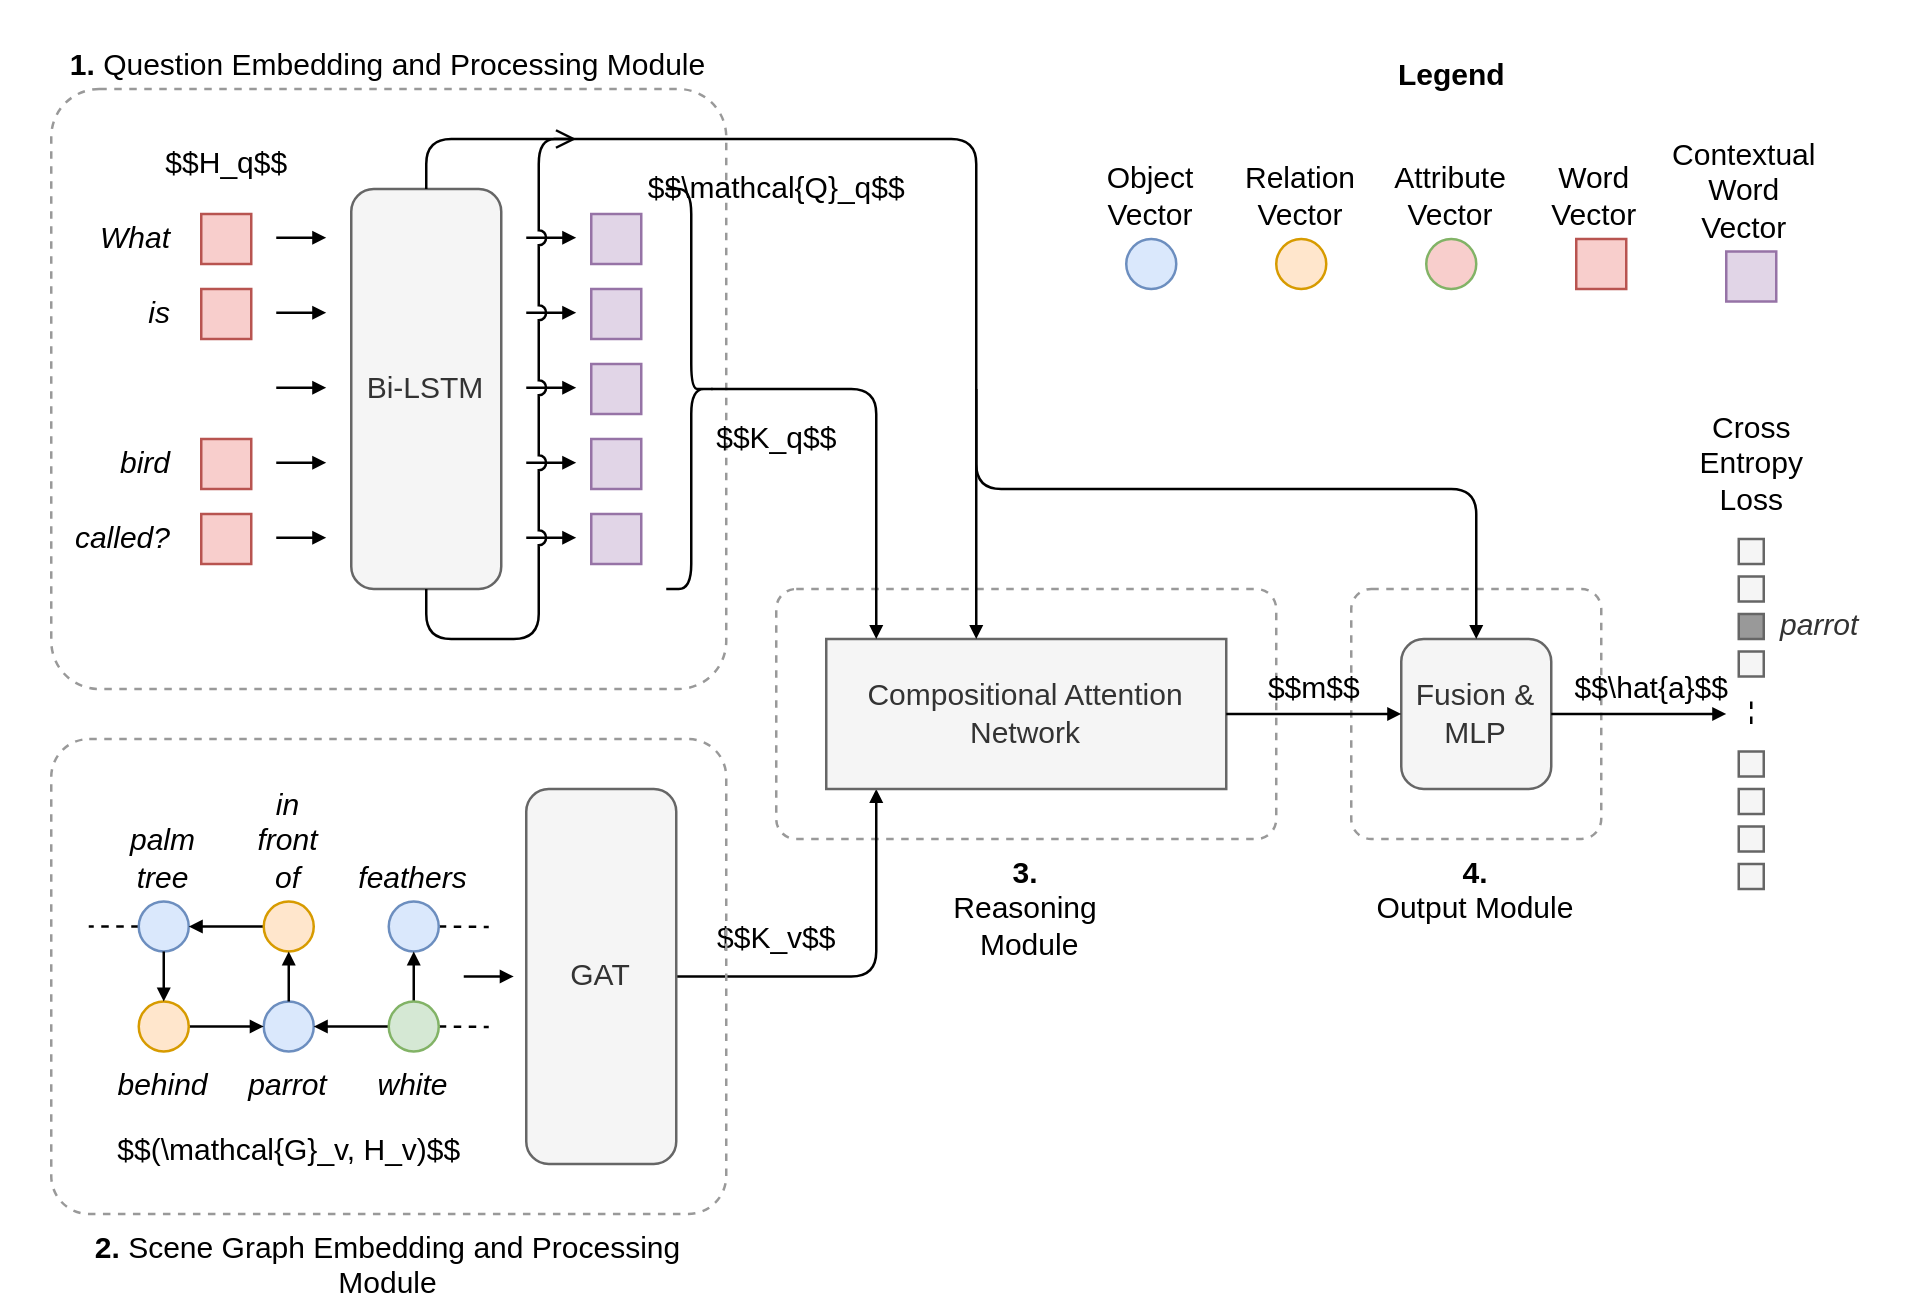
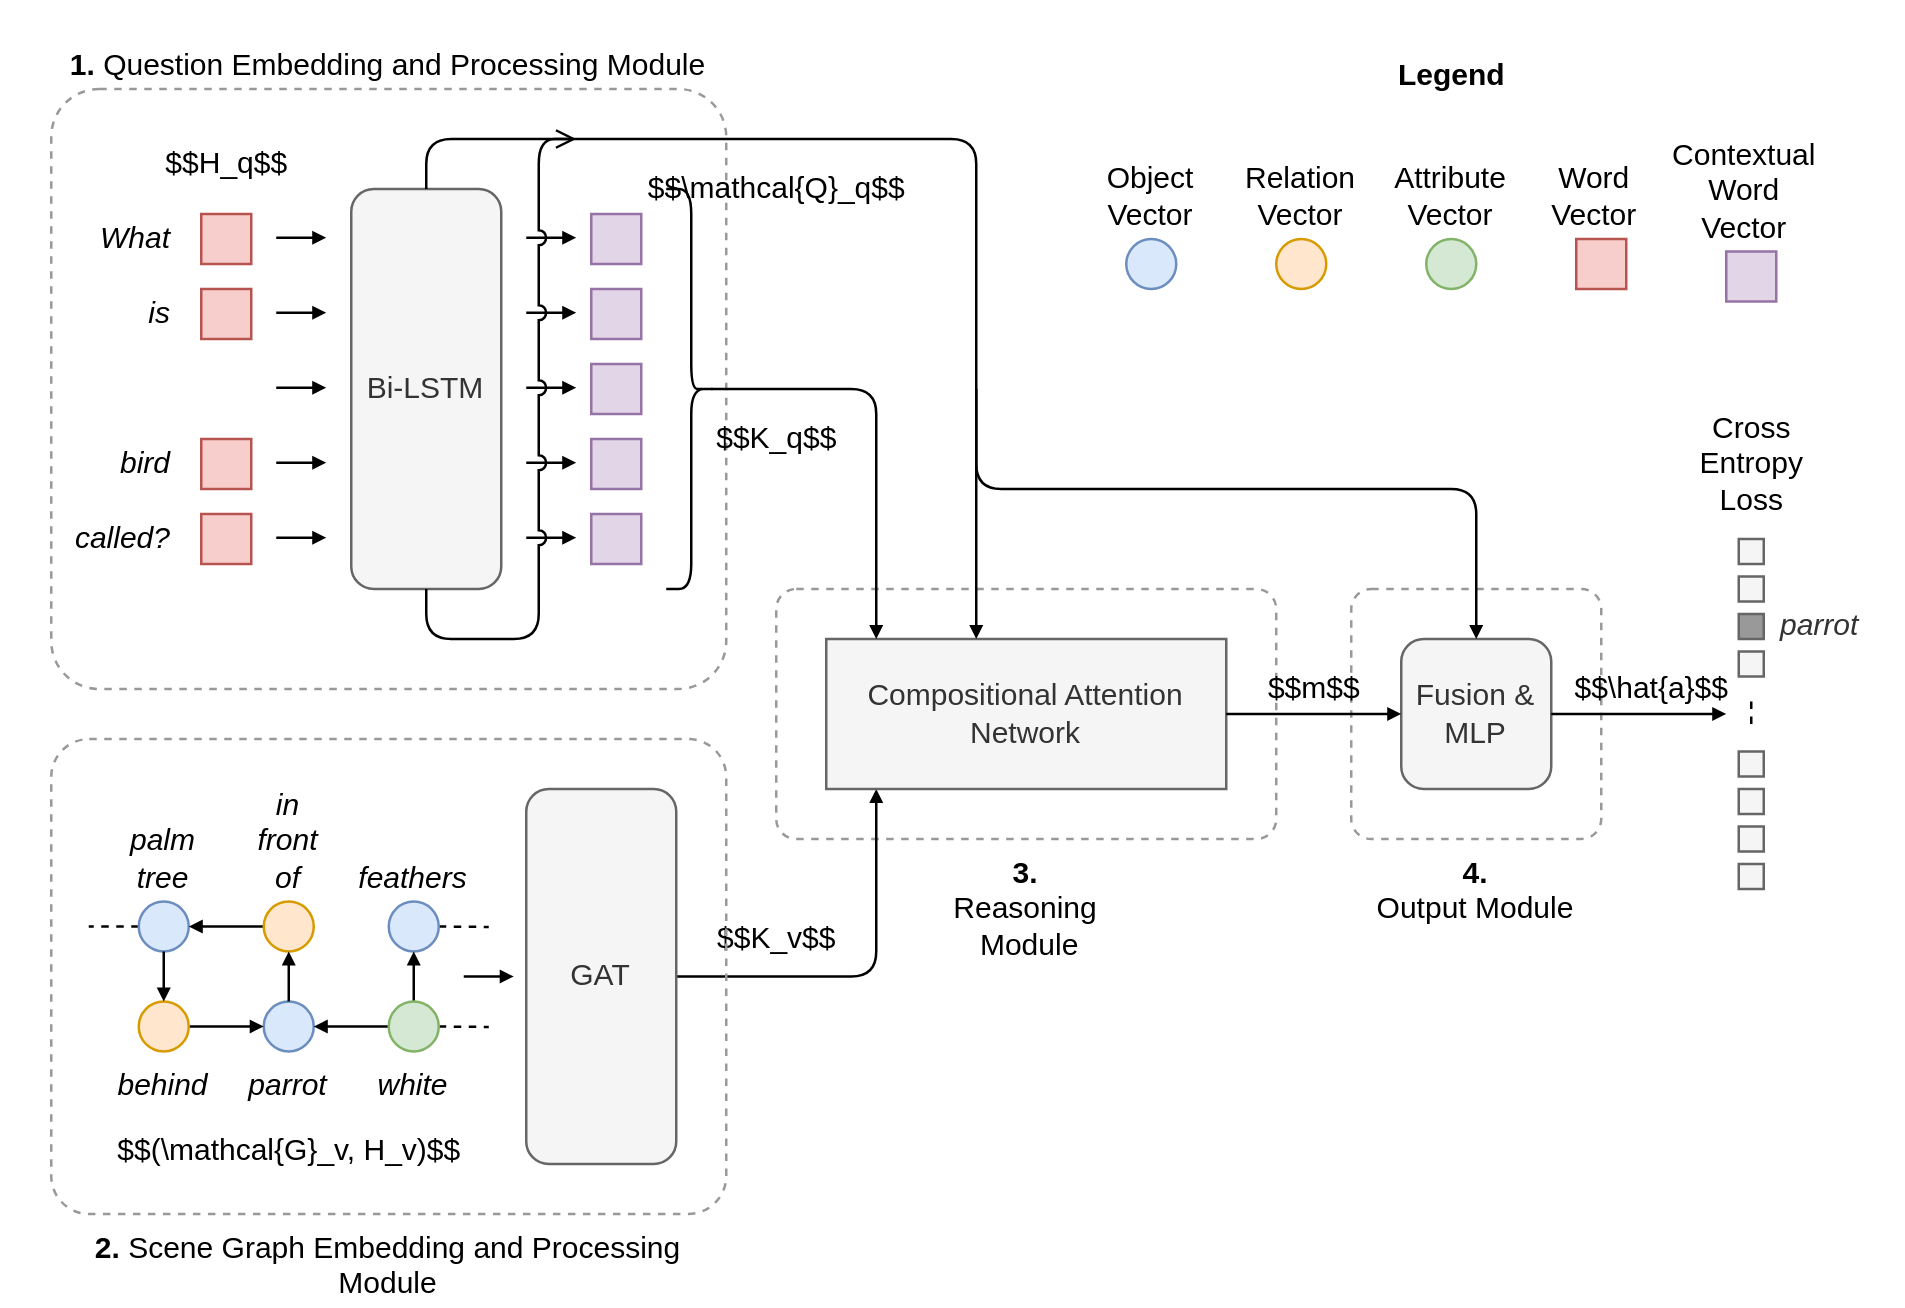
(1451, 264) -> (1451, 264)
